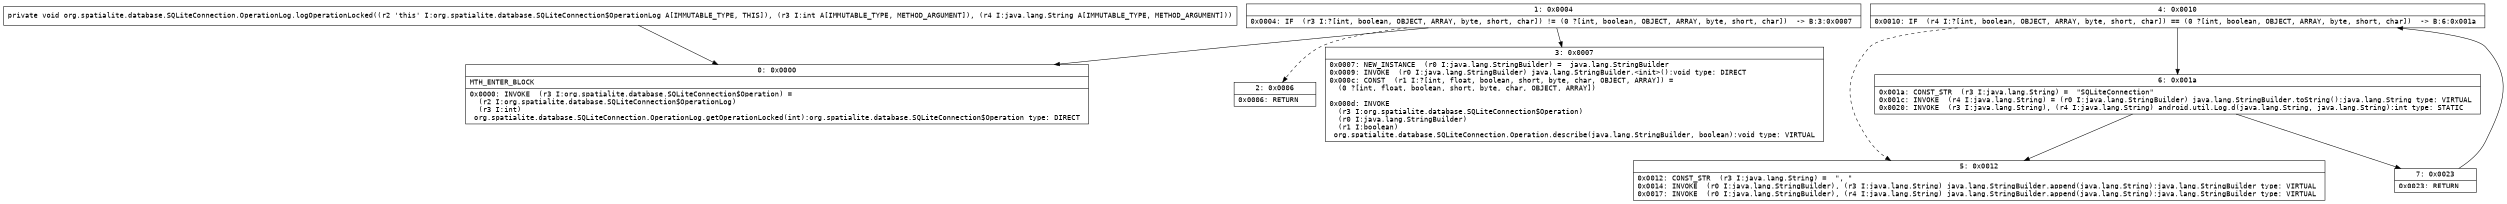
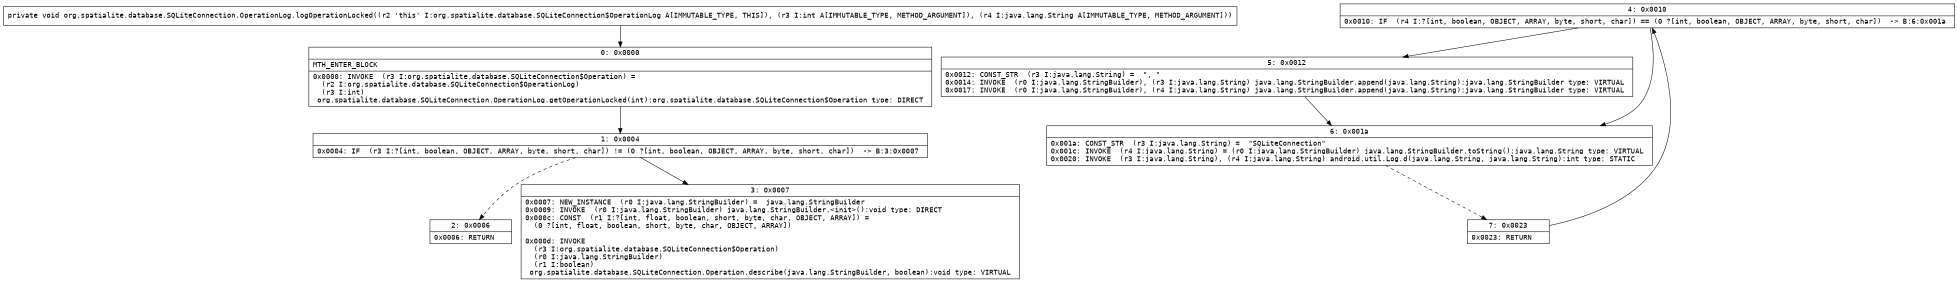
(1244, 45) -> (620, 117)
(1859, 62) -> (1493, 42)
(2081, 136) -> (1316, 109)
(2316, 140) -> (1434, 191)
